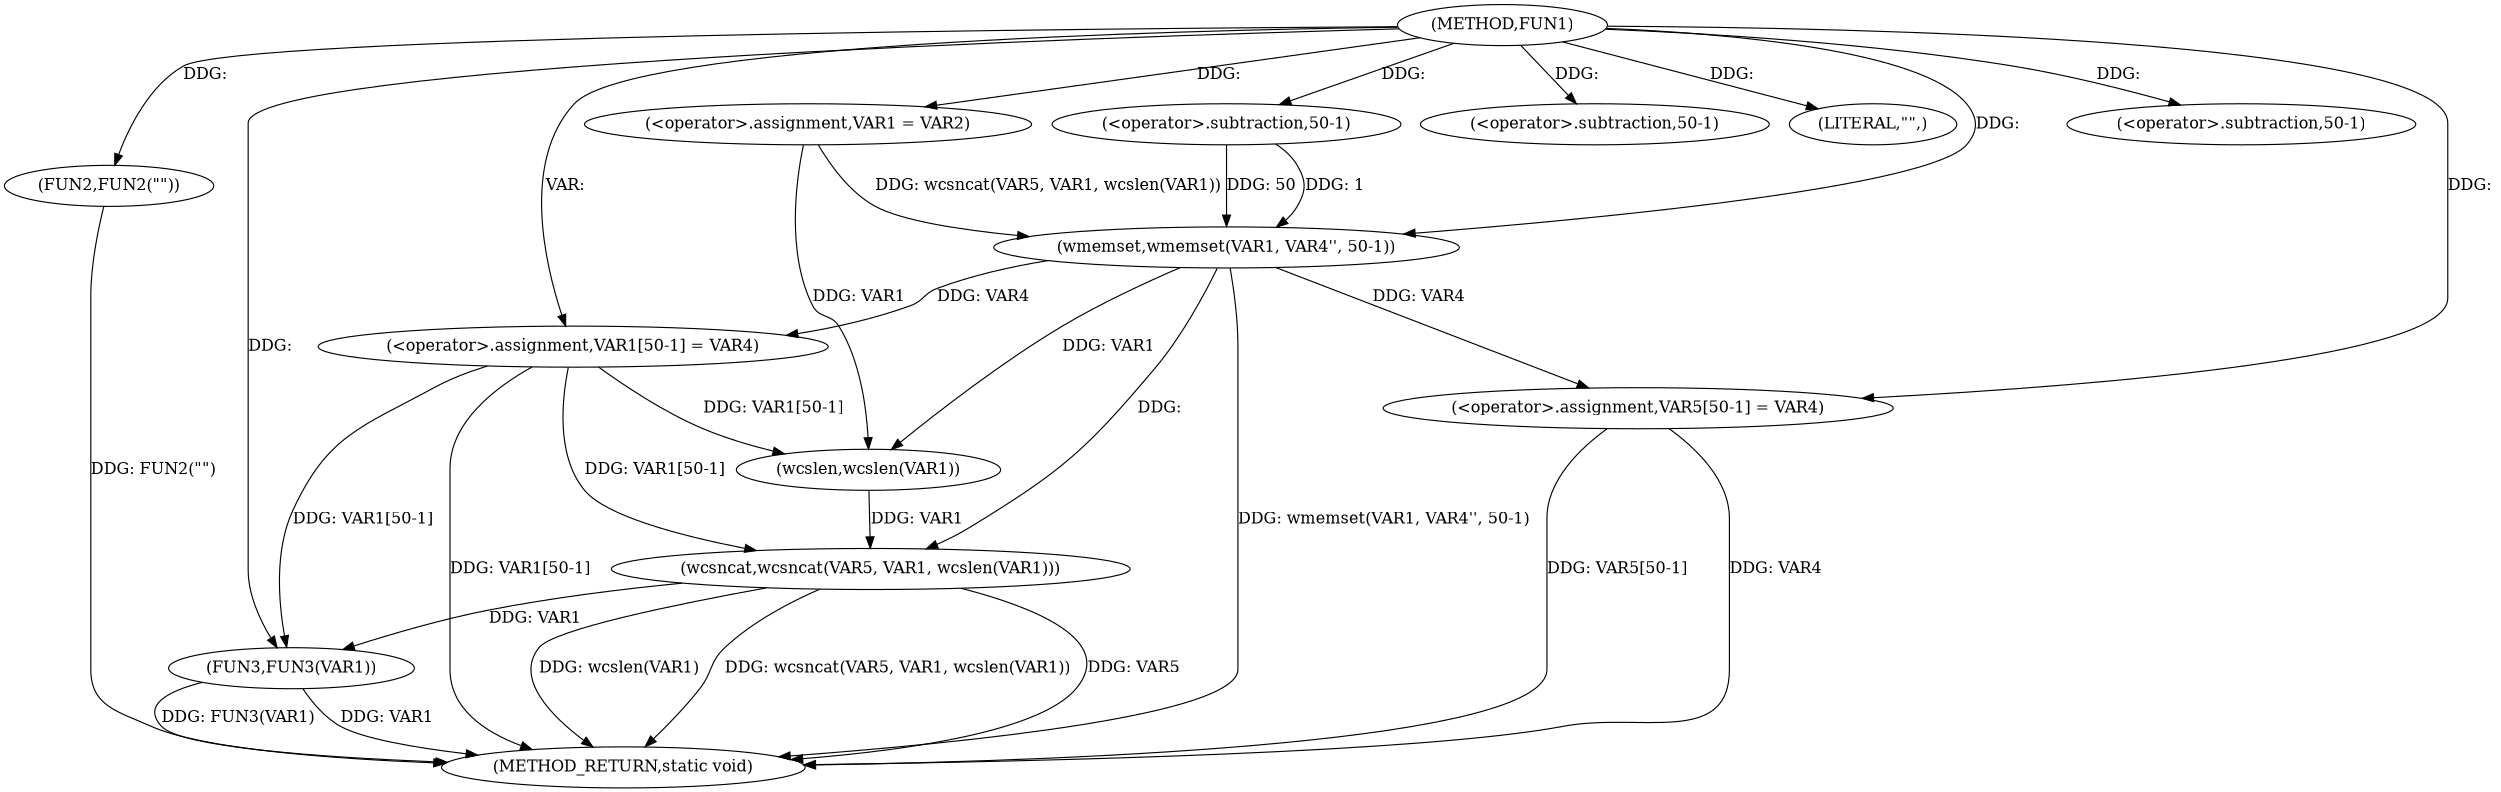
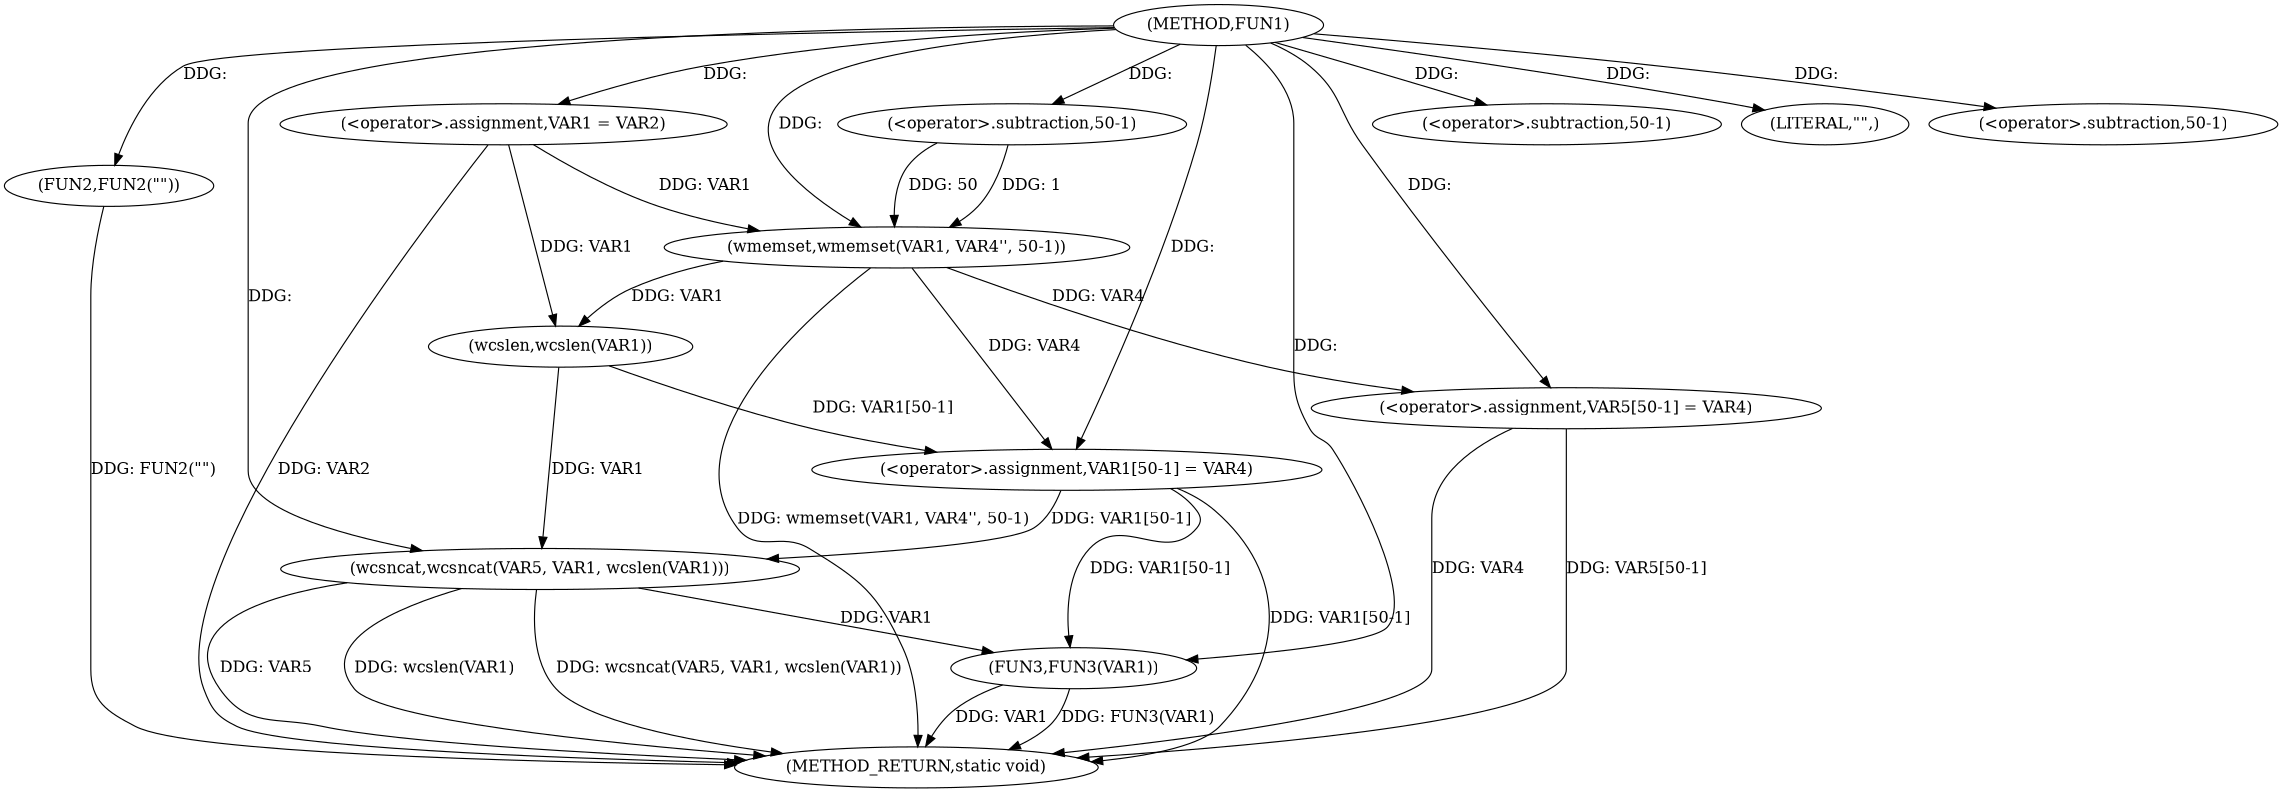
(568, 186) -> (1195, 247)
(1049, 186) -> (705, 186)
(681, 419) -> (765, 416)
(1100, 430) -> (405, 63)
none -> (201, 648)
